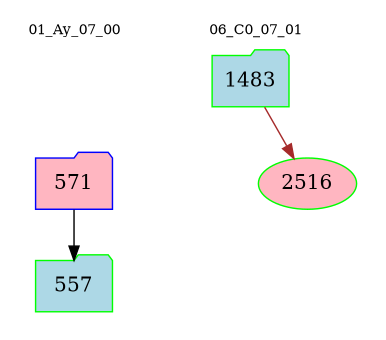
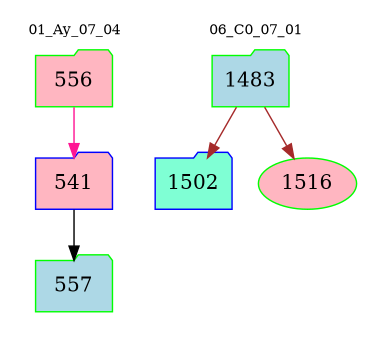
(75, 31) -> (75, 31)
none -> (74, 81)
(74, 184) -> (74, 184)
none -> (194, 184)
(308, 184) -> (308, 184)
